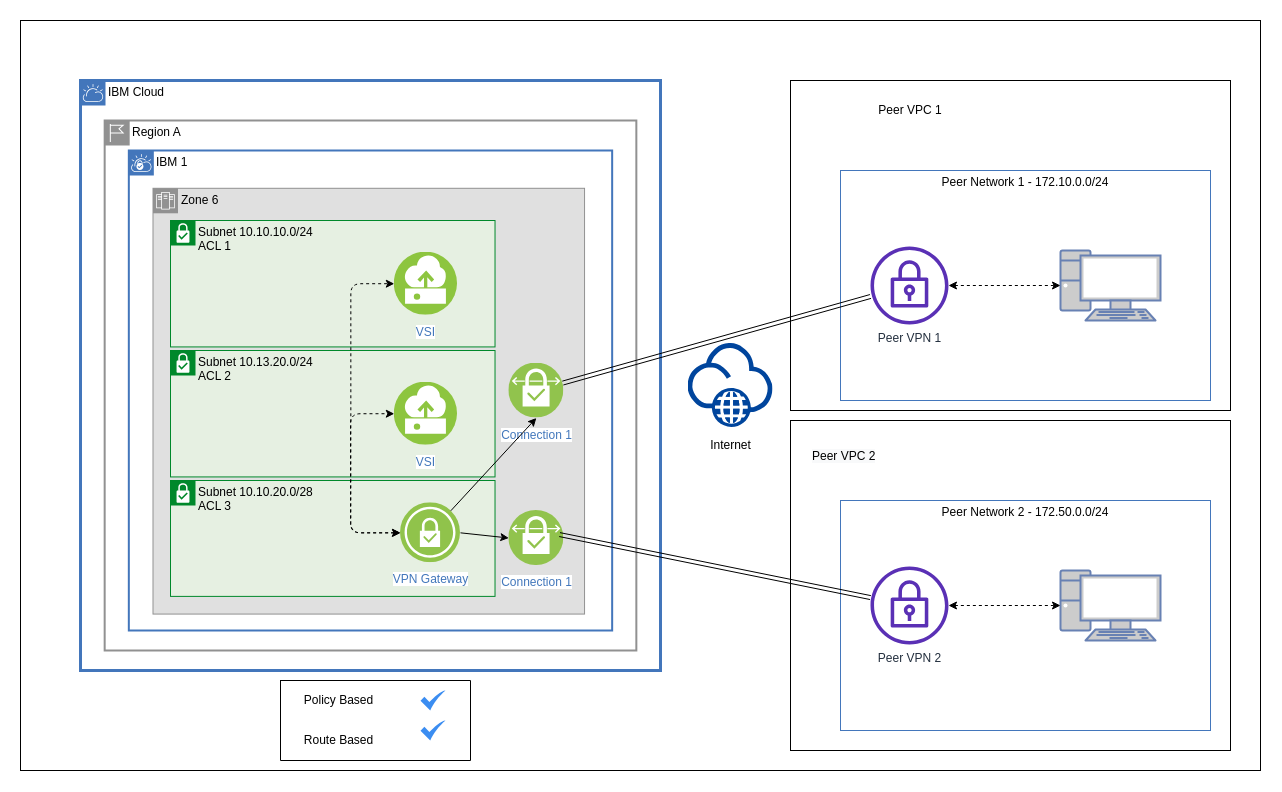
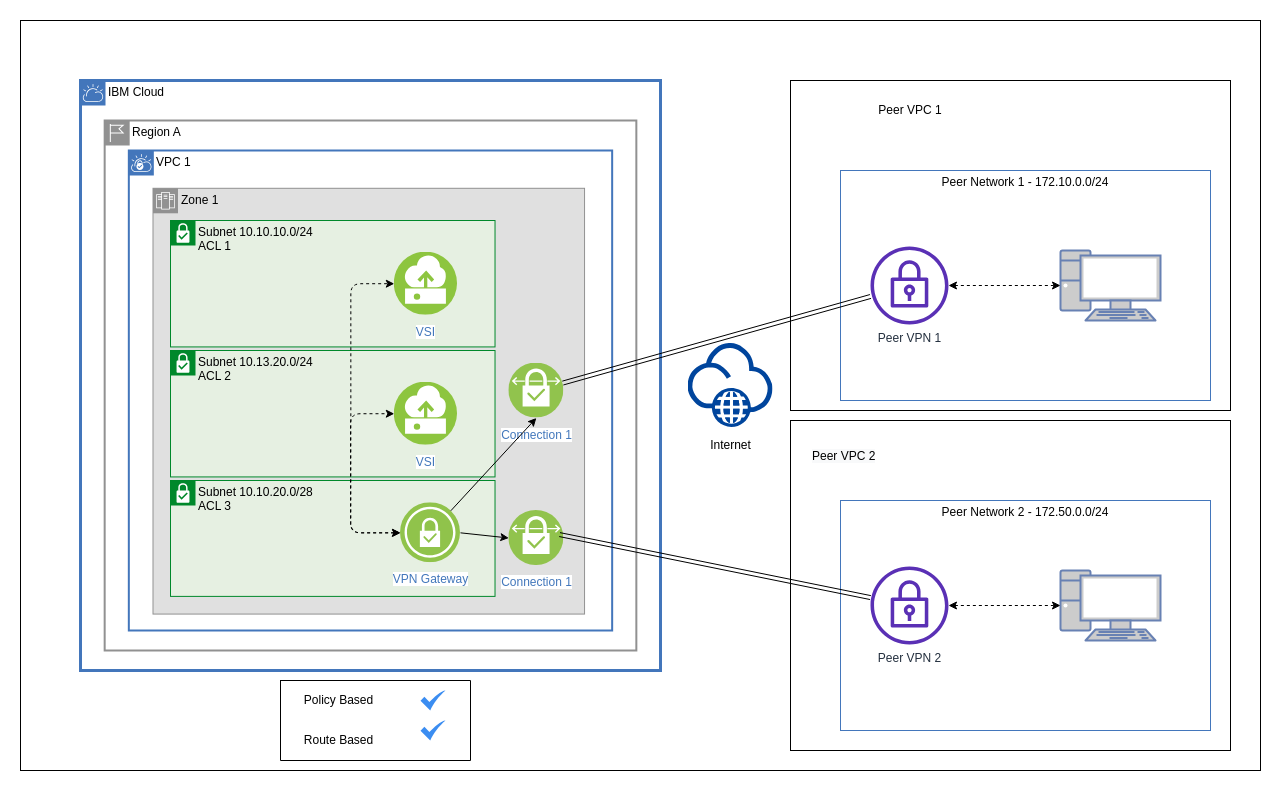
(172, 163) -> (172, 163)
(200, 201) -> (200, 201)
